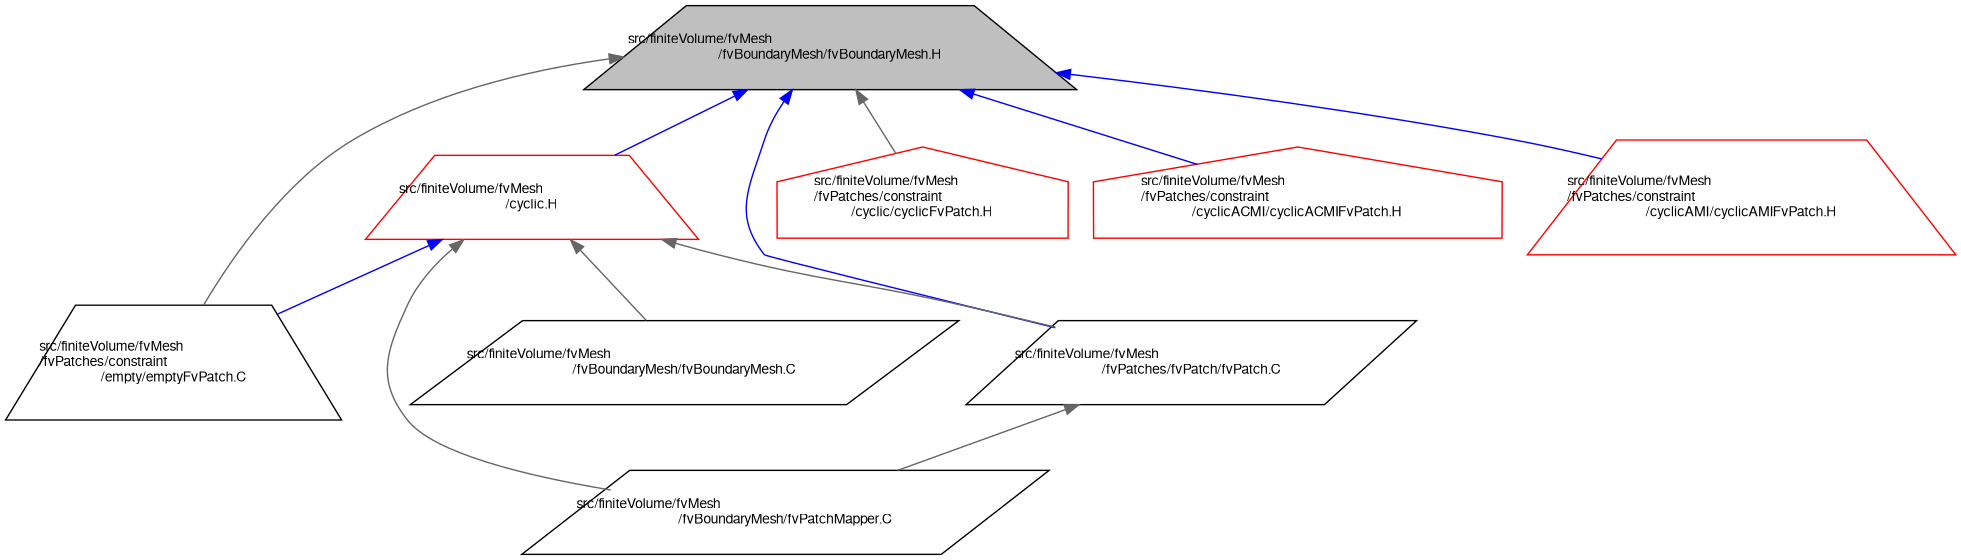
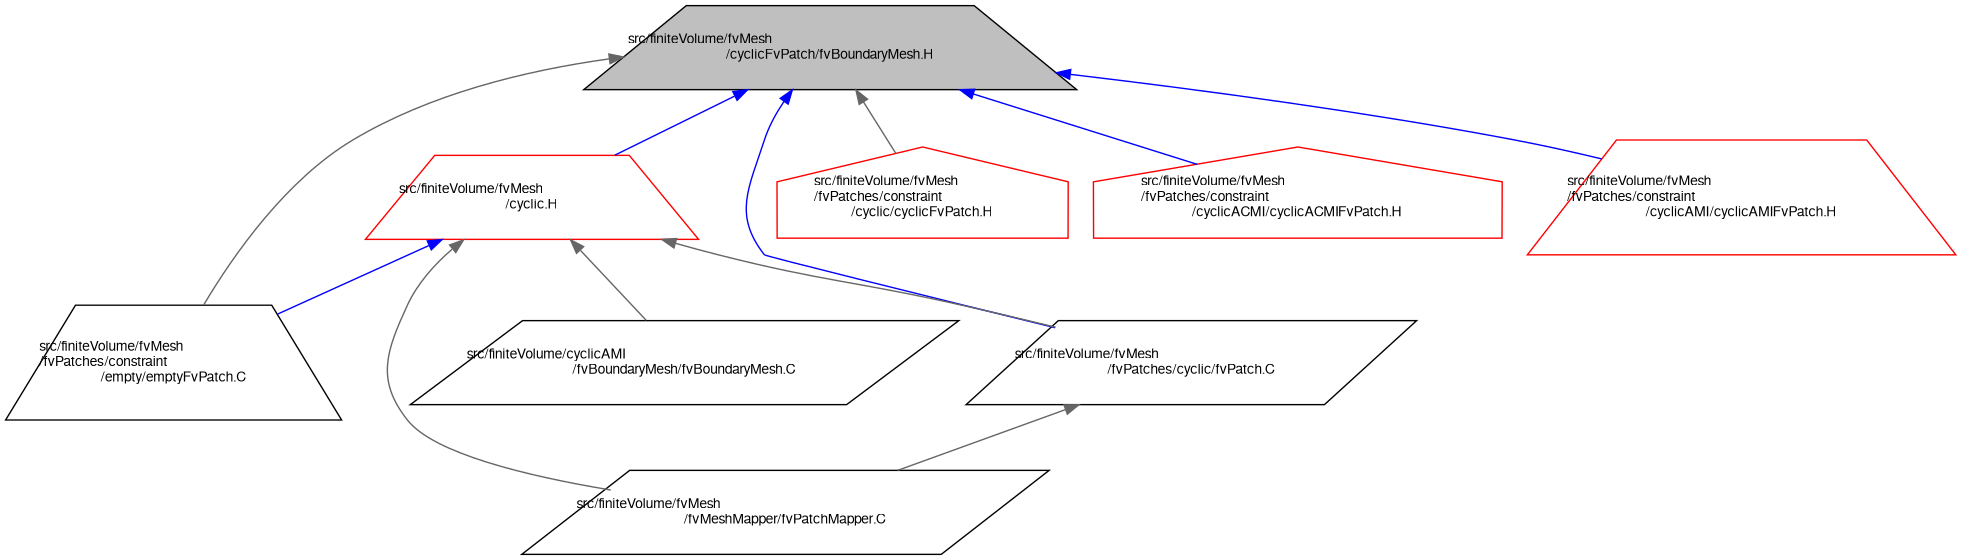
(830, 48) -> (830, 48)
(685, 363) -> (685, 363)
(1191, 363) -> (1191, 363)
(785, 512) -> (785, 512)
